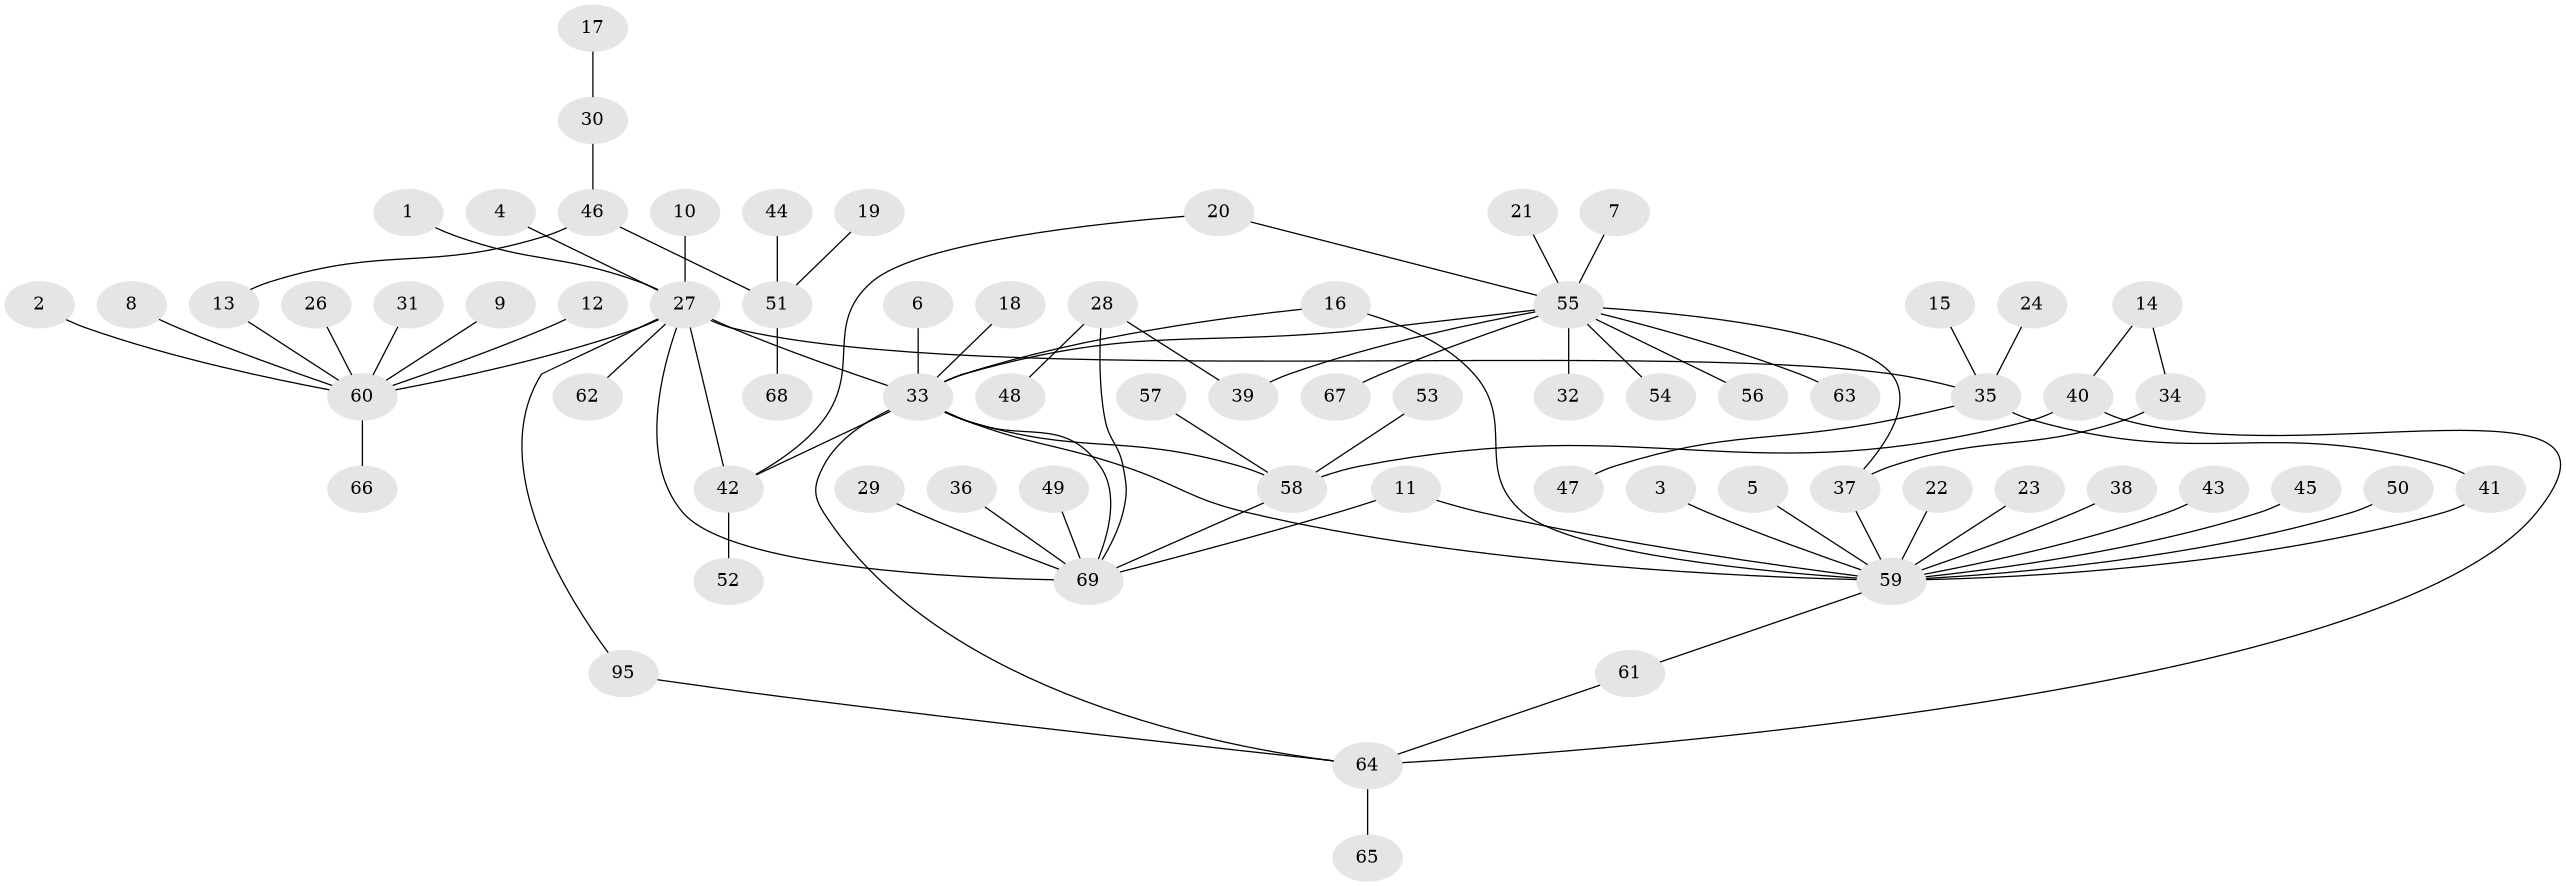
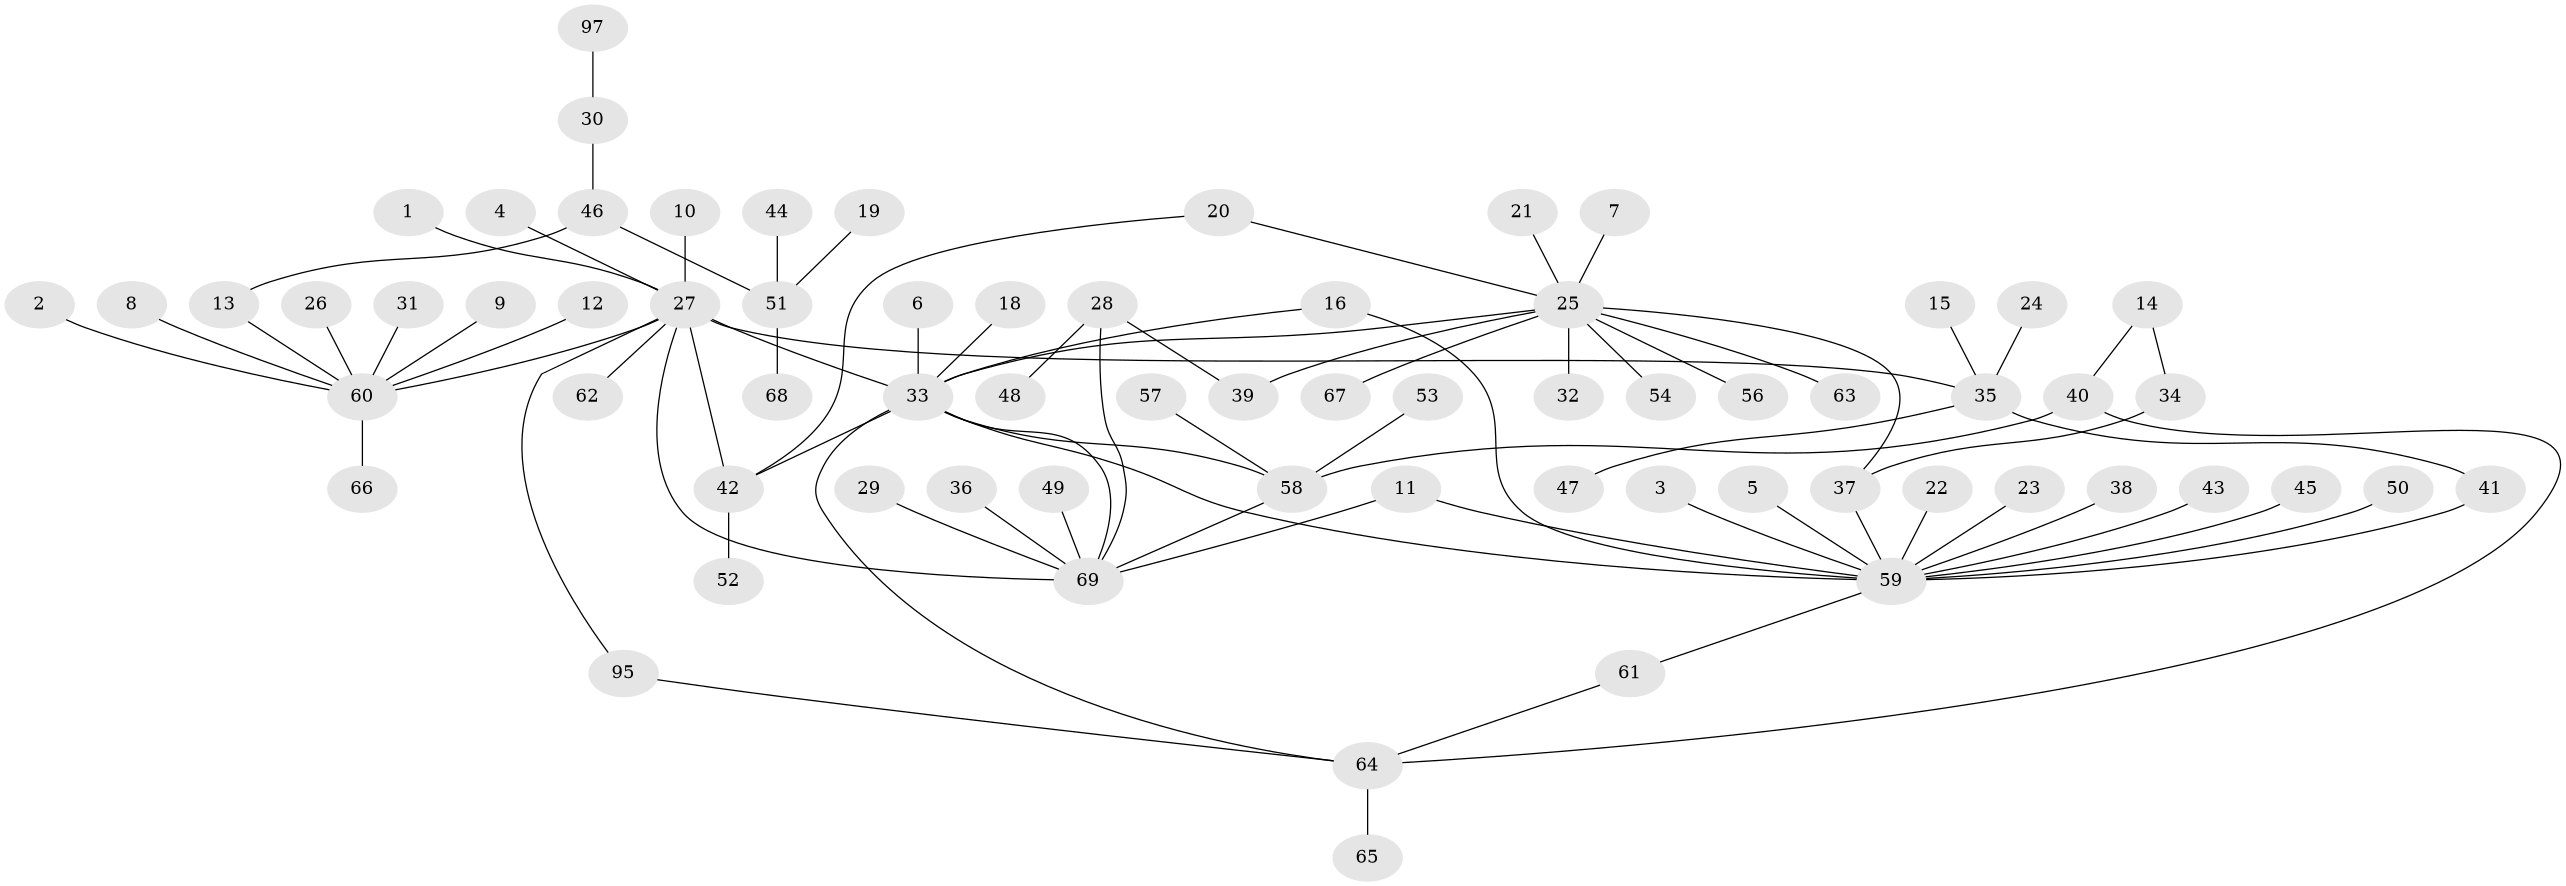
(593, 28) -> (593, 28)
(1569, 305) -> (1569, 305)
